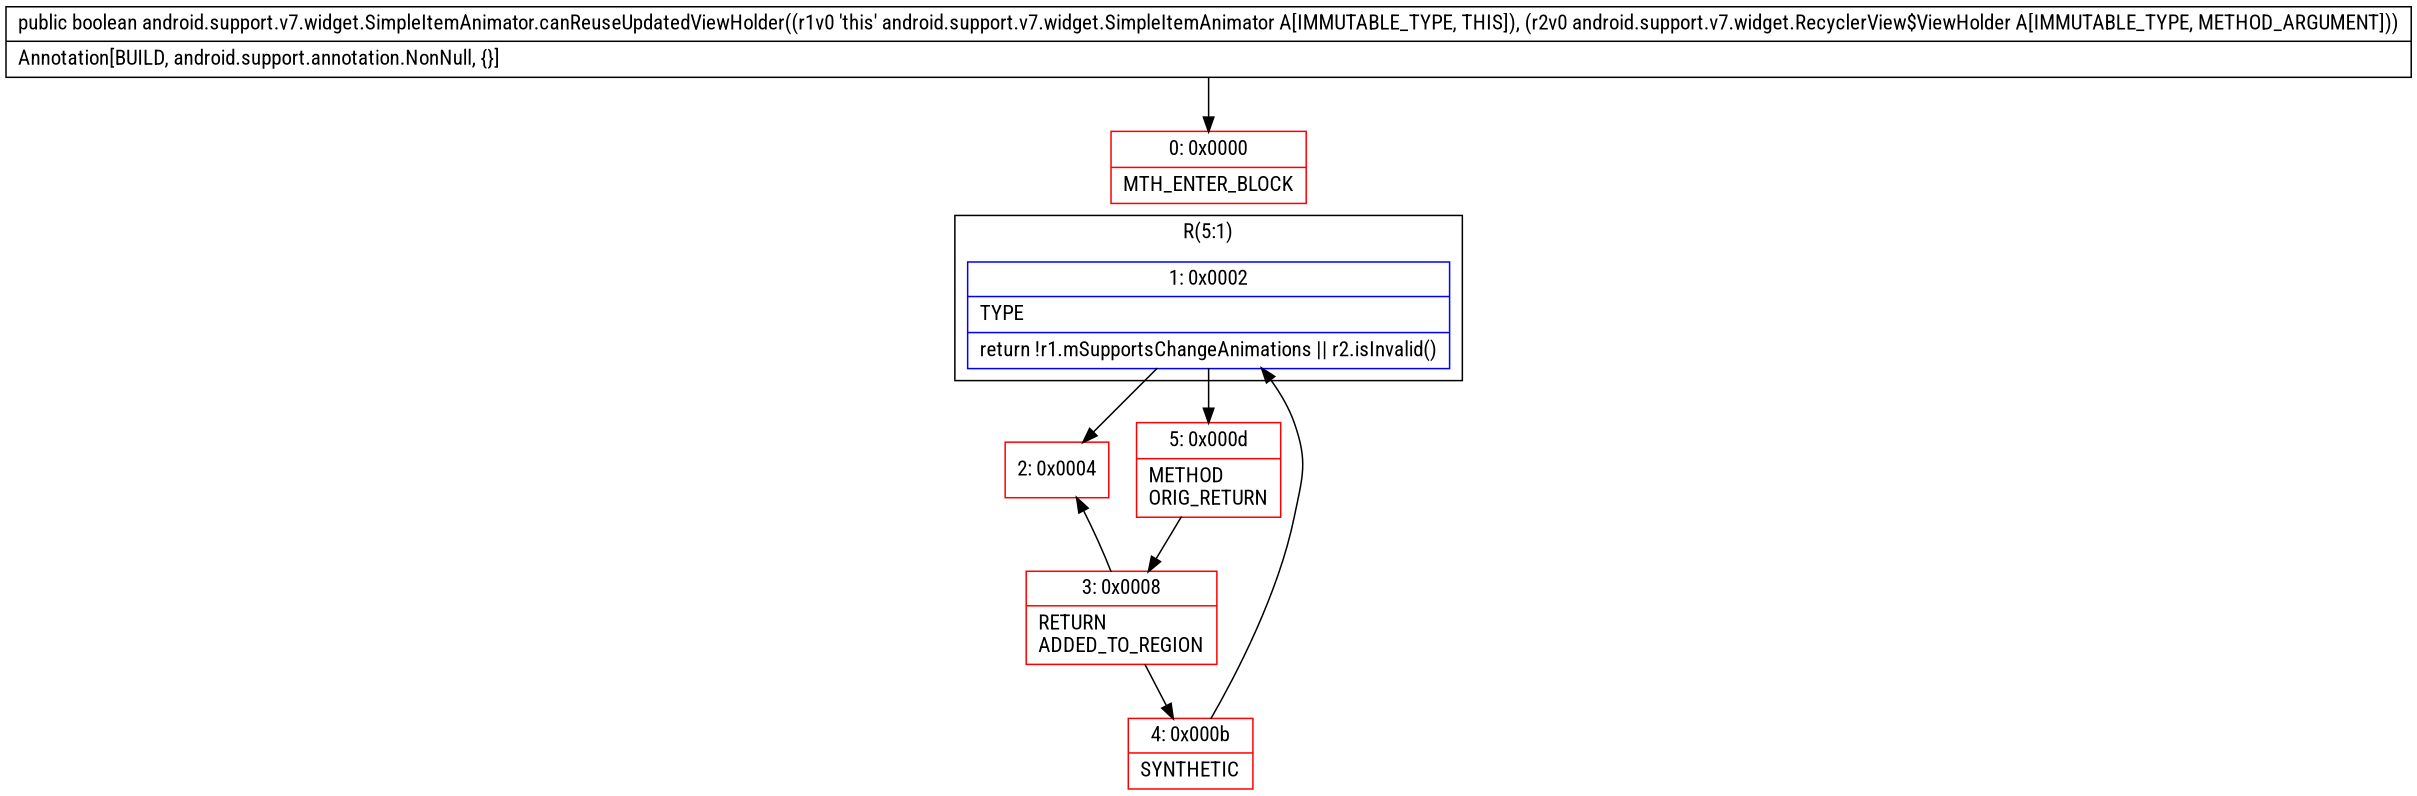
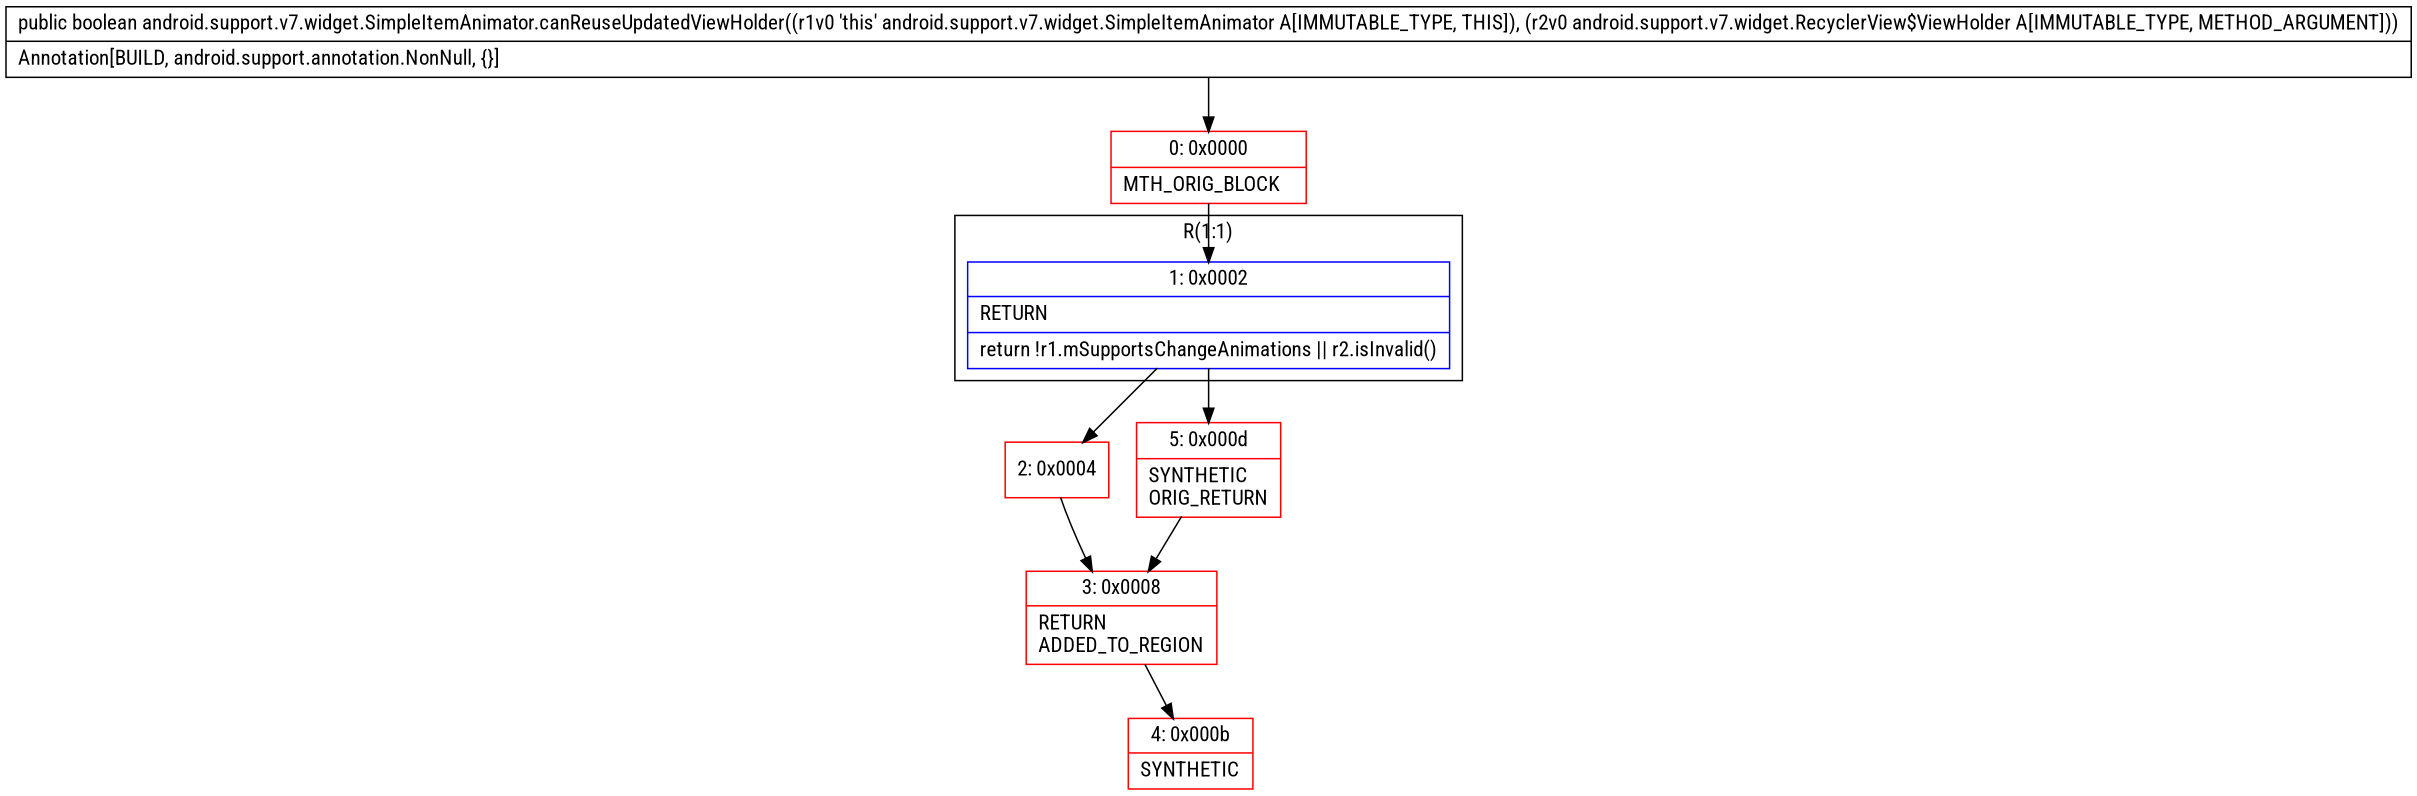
(1209, 185) -> (1202, 185)
(1209, 233) -> (1209, 233)
(1002, 314) -> (1014, 314)
(1187, 476) -> (1199, 476)
(1098, 541) -> (1072, 528)
(1285, 553) -> (1209, 225)
